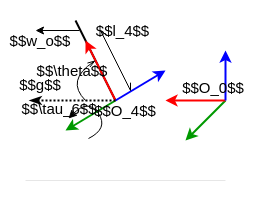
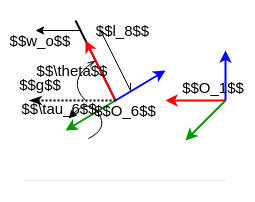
(123, 31) -> (123, 31)
(214, 88) -> (214, 88)
(126, 111) -> (126, 111)
